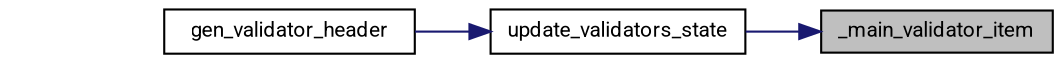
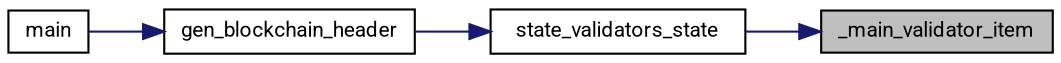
none -> (48, 32)
(290, 32) -> (290, 32)
(618, 32) -> (618, 32)
